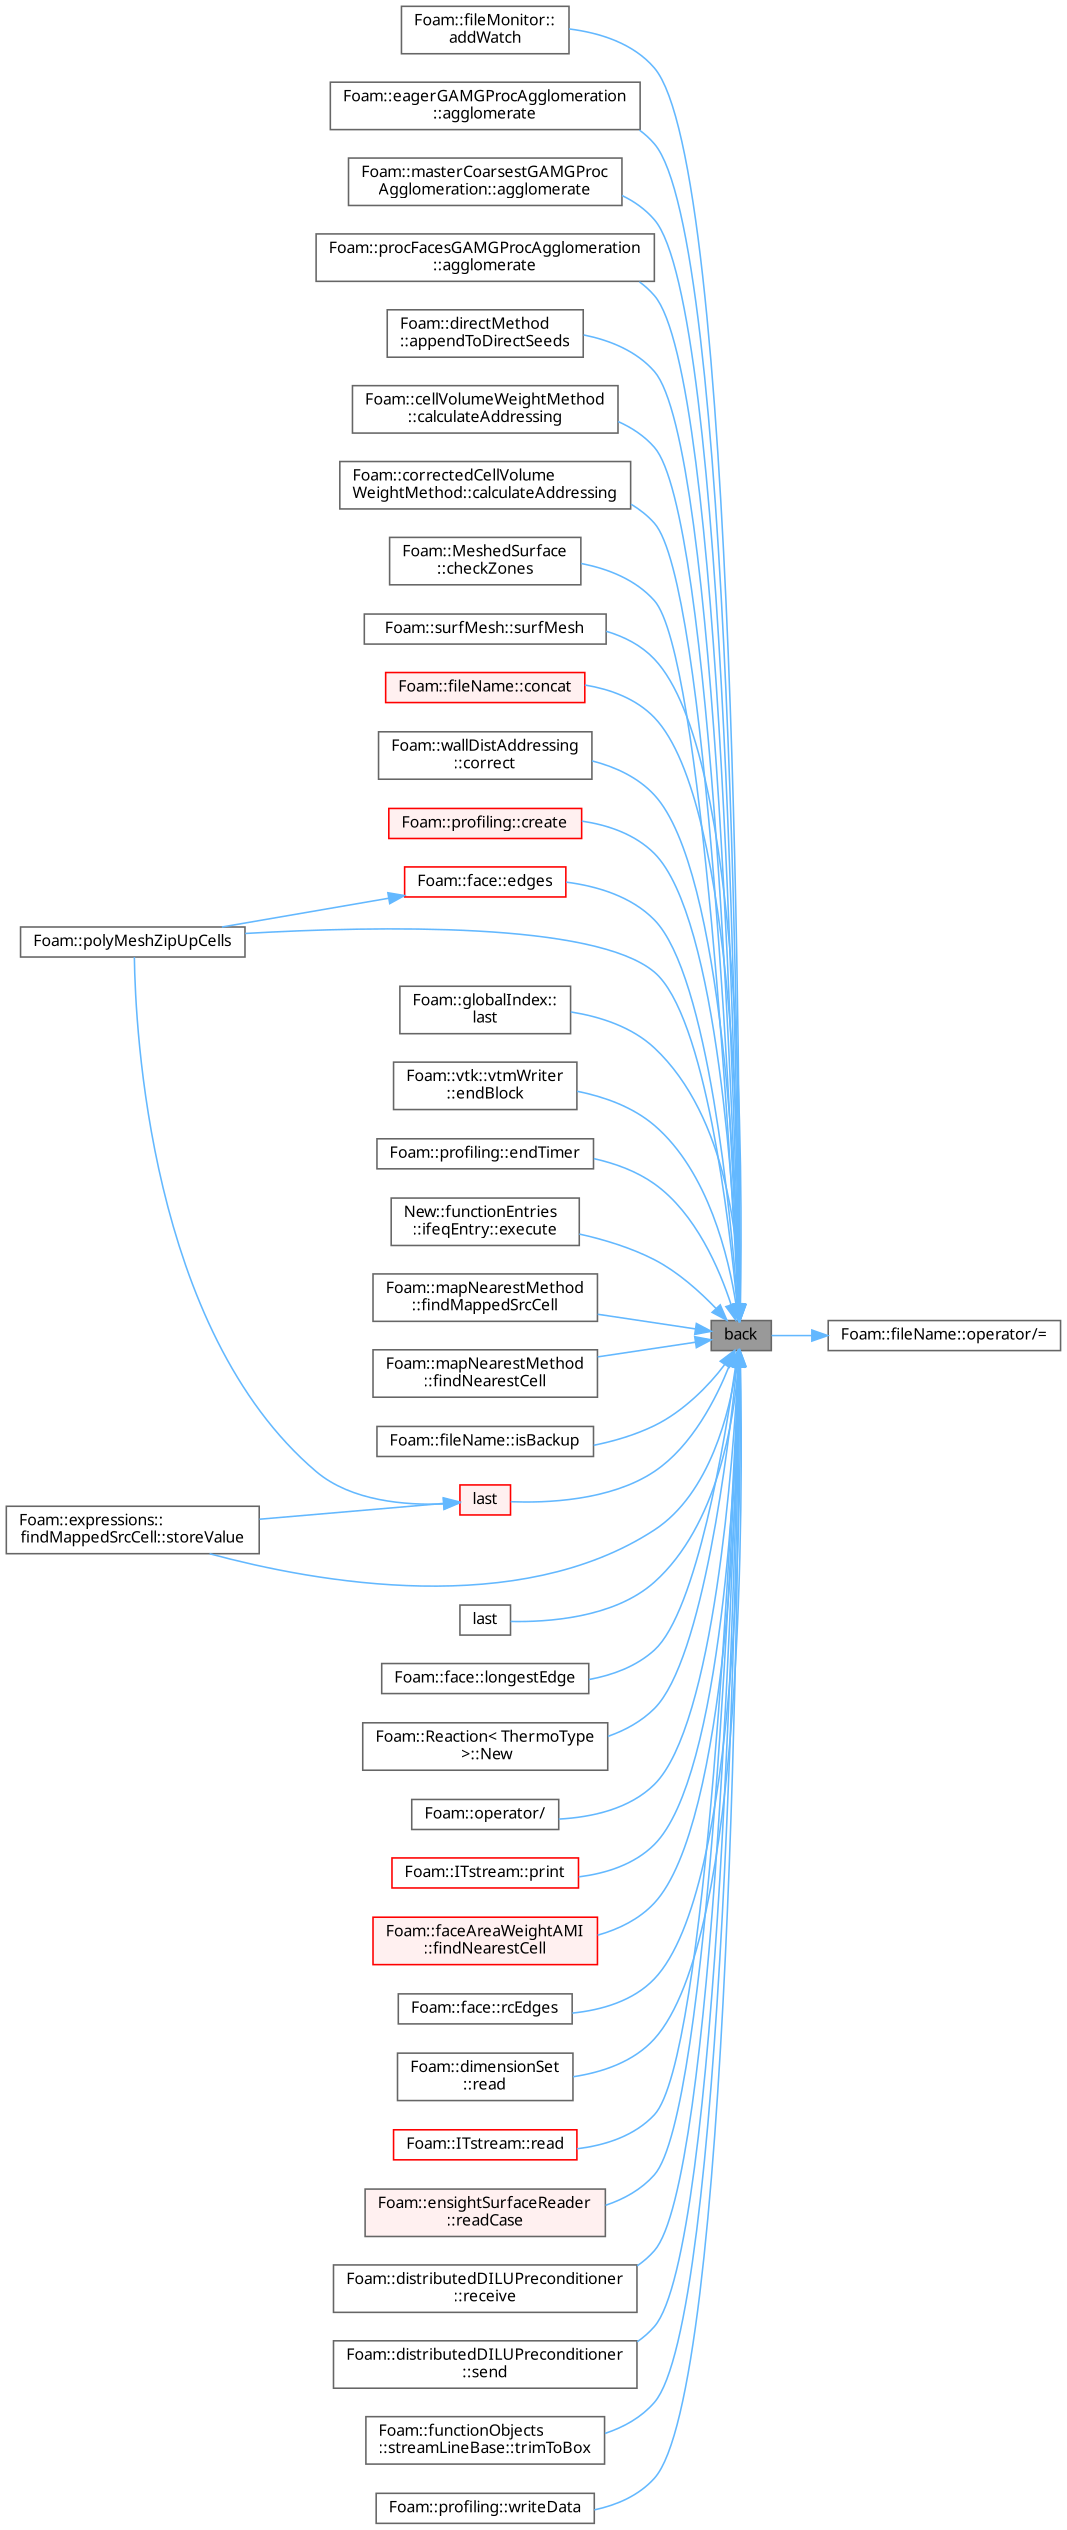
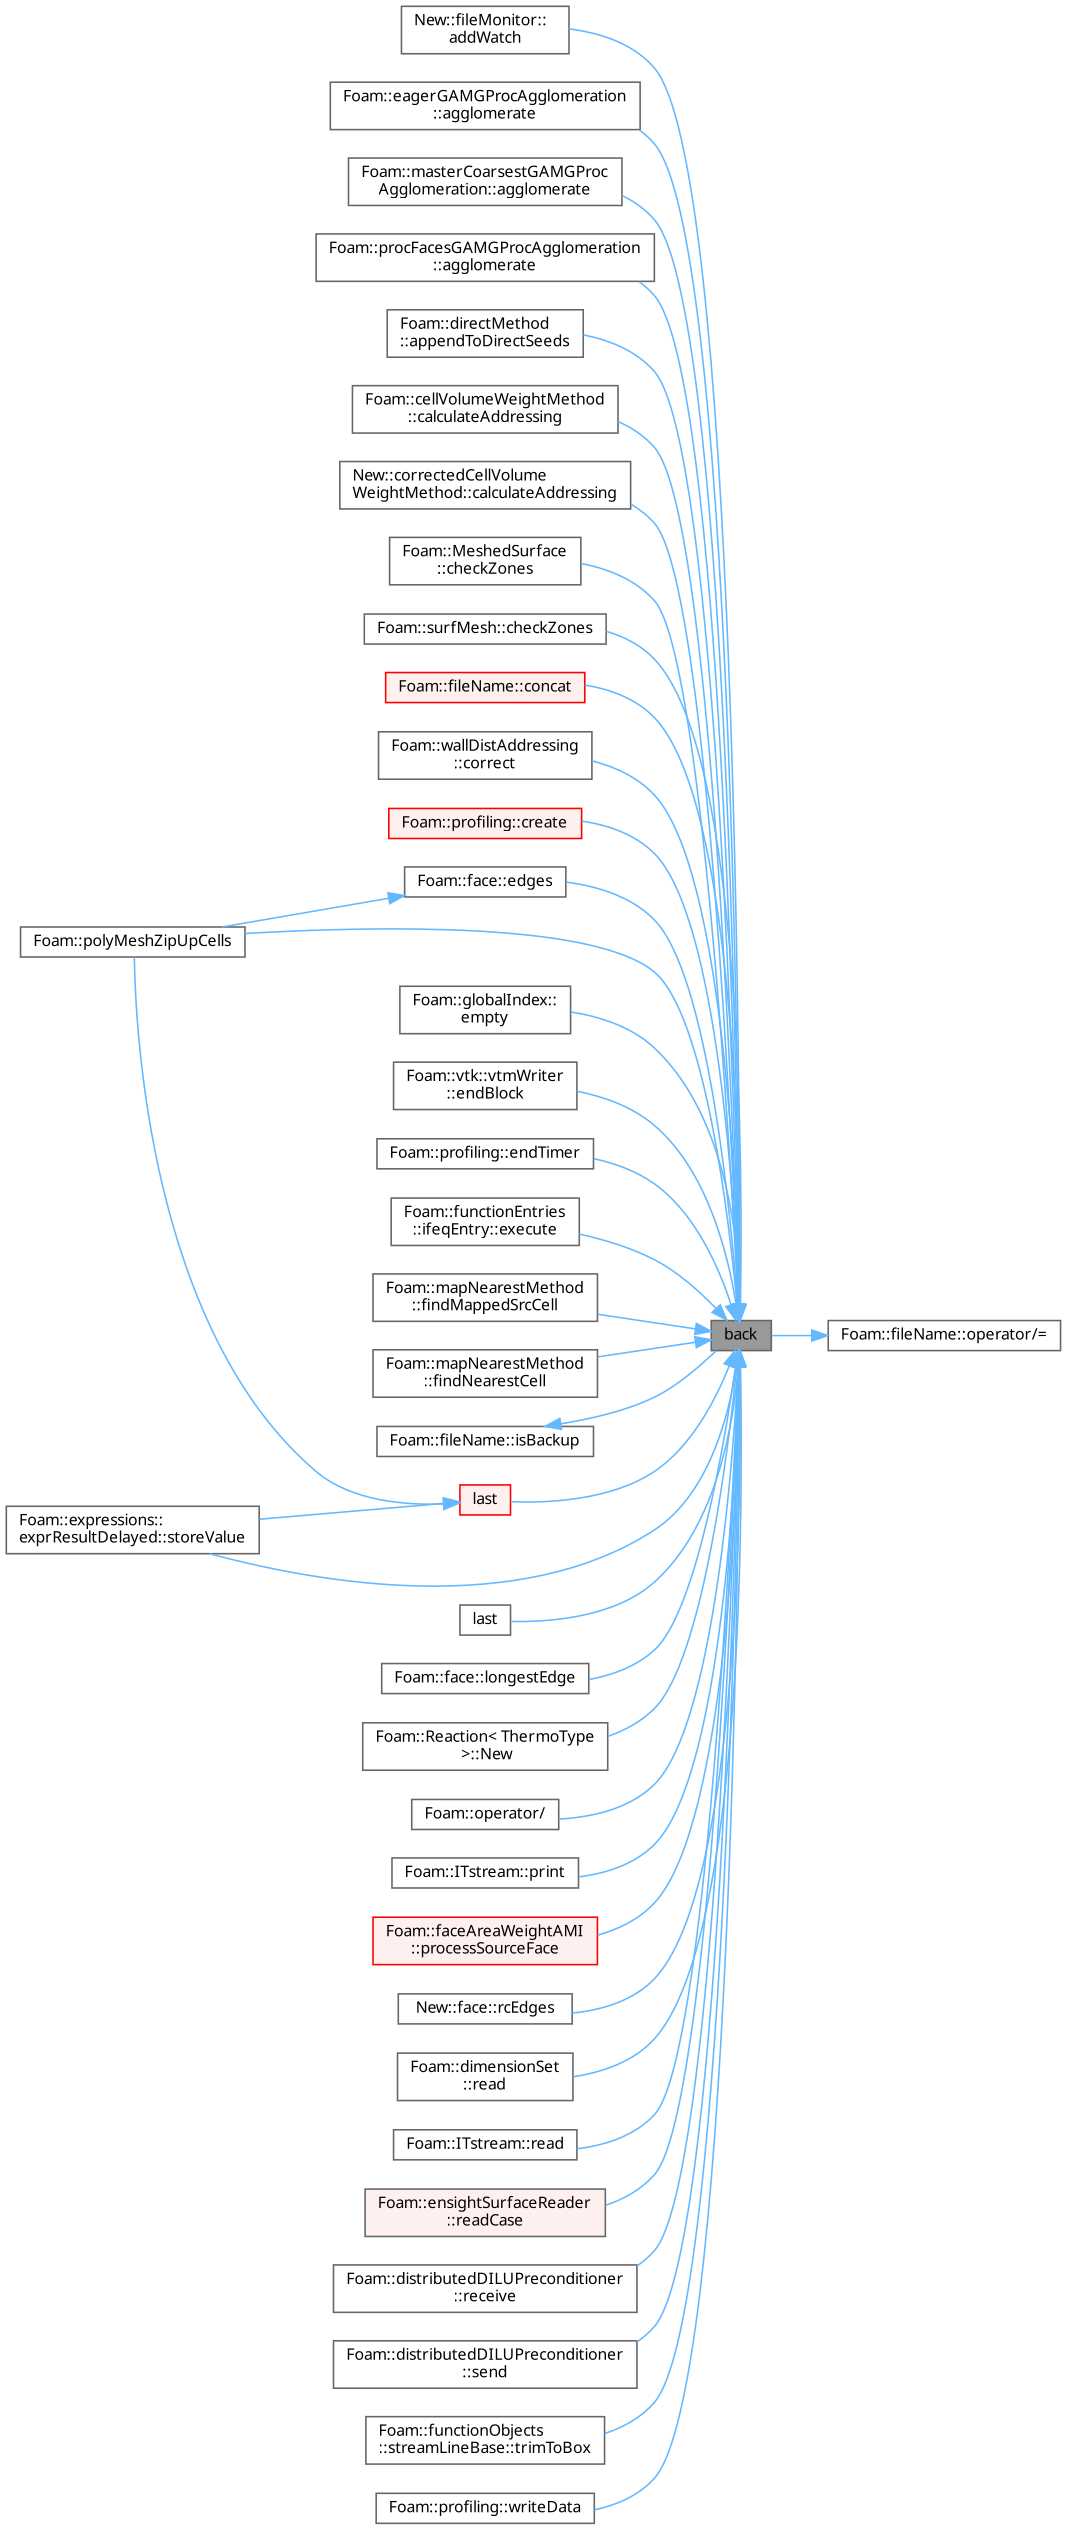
(485, 30) -> (485, 30)
(485, 485) -> (485, 485)
(485, 629) -> (485, 629)
(485, 882) -> (485, 882)
(485, 1010) -> (485, 1010)
(485, 1222) -> (485, 1222)
(667, 1418) -> (645, 1401)
(133, 1530) -> (133, 1530)
(485, 1873) -> (485, 1873)
(485, 1941) -> (485, 1941)
(485, 2009) -> (485, 2009)
(485, 2145) -> (485, 2145)
